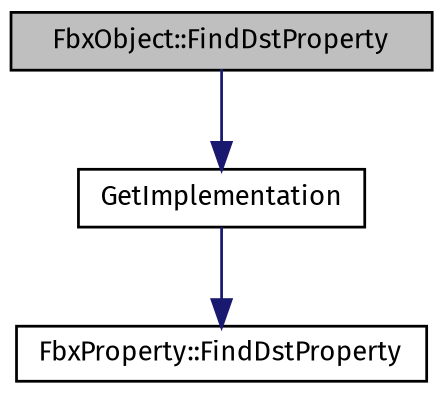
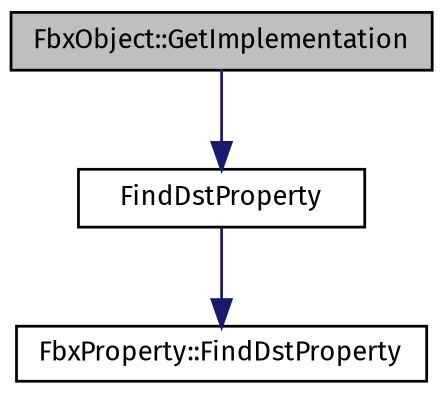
(222, 41) -> (222, 41)
(222, 198) -> (222, 198)
